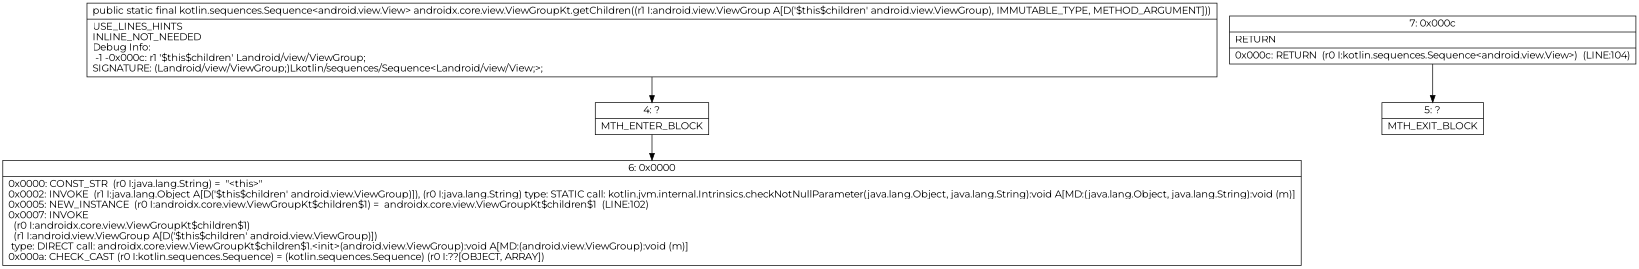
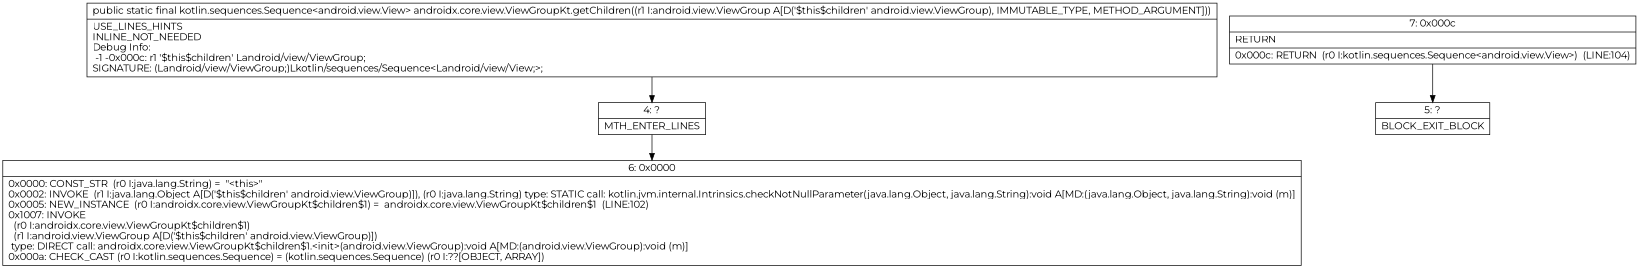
(652, 126) -> (652, 126)
(1433, 126) -> (1433, 126)
(51, 215) -> (50, 215)
